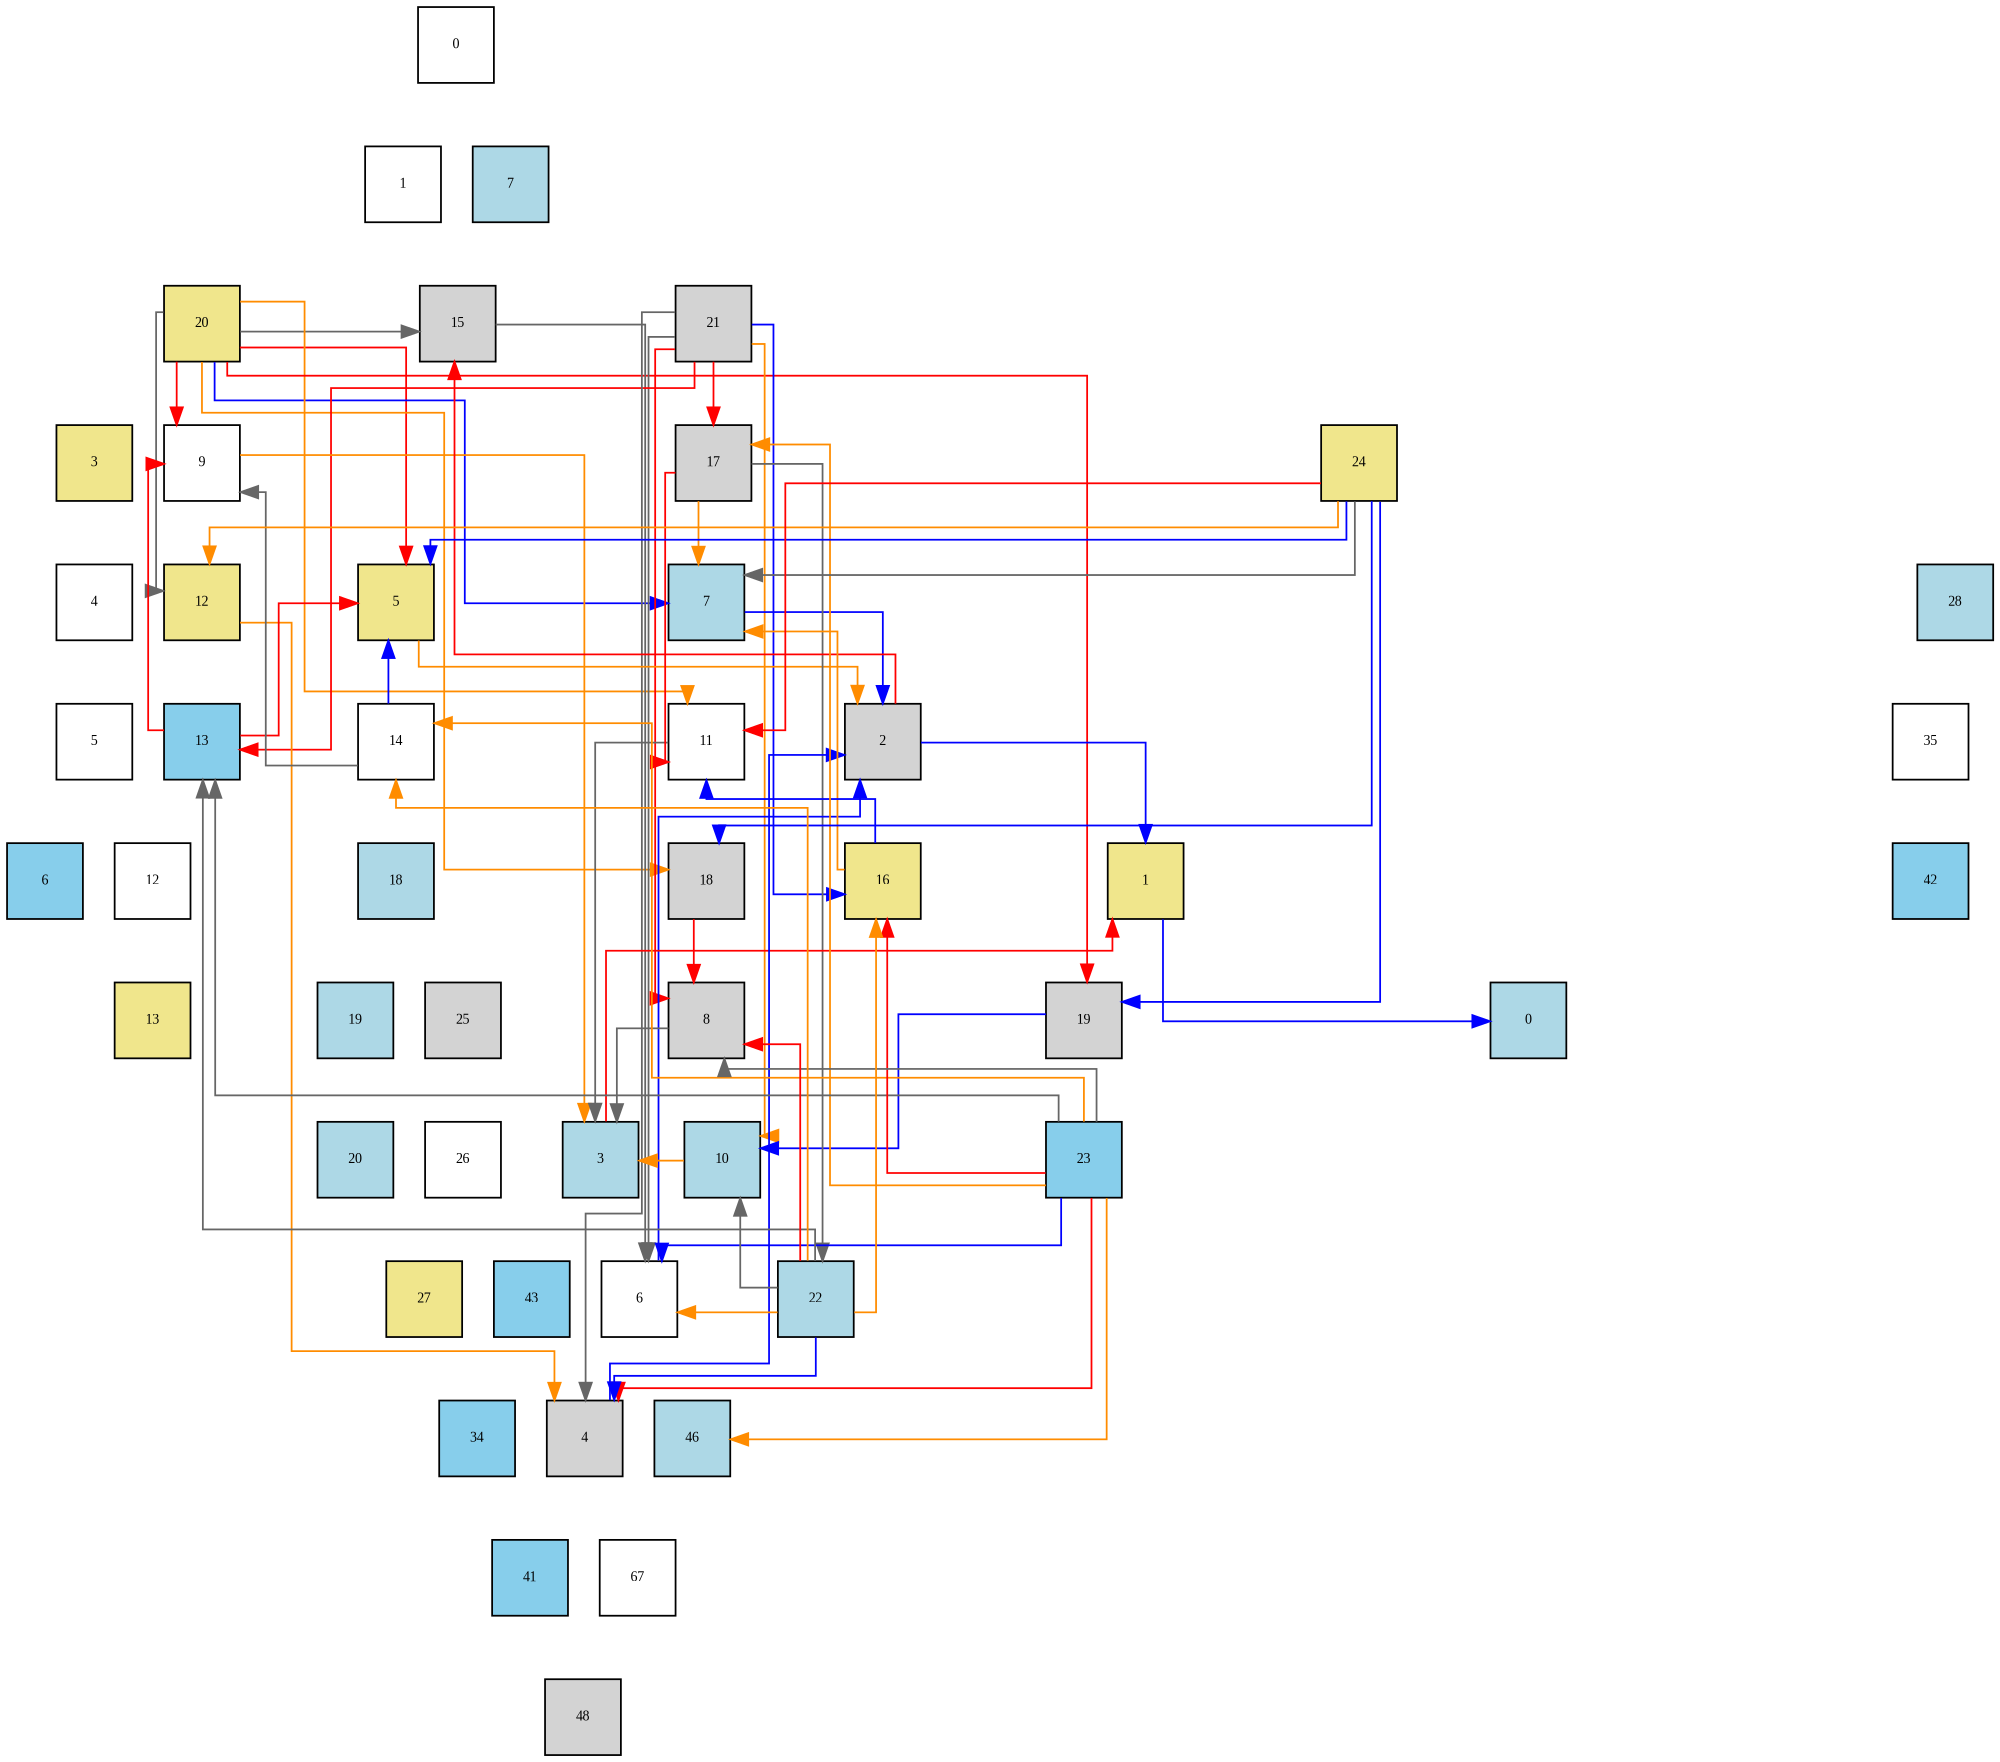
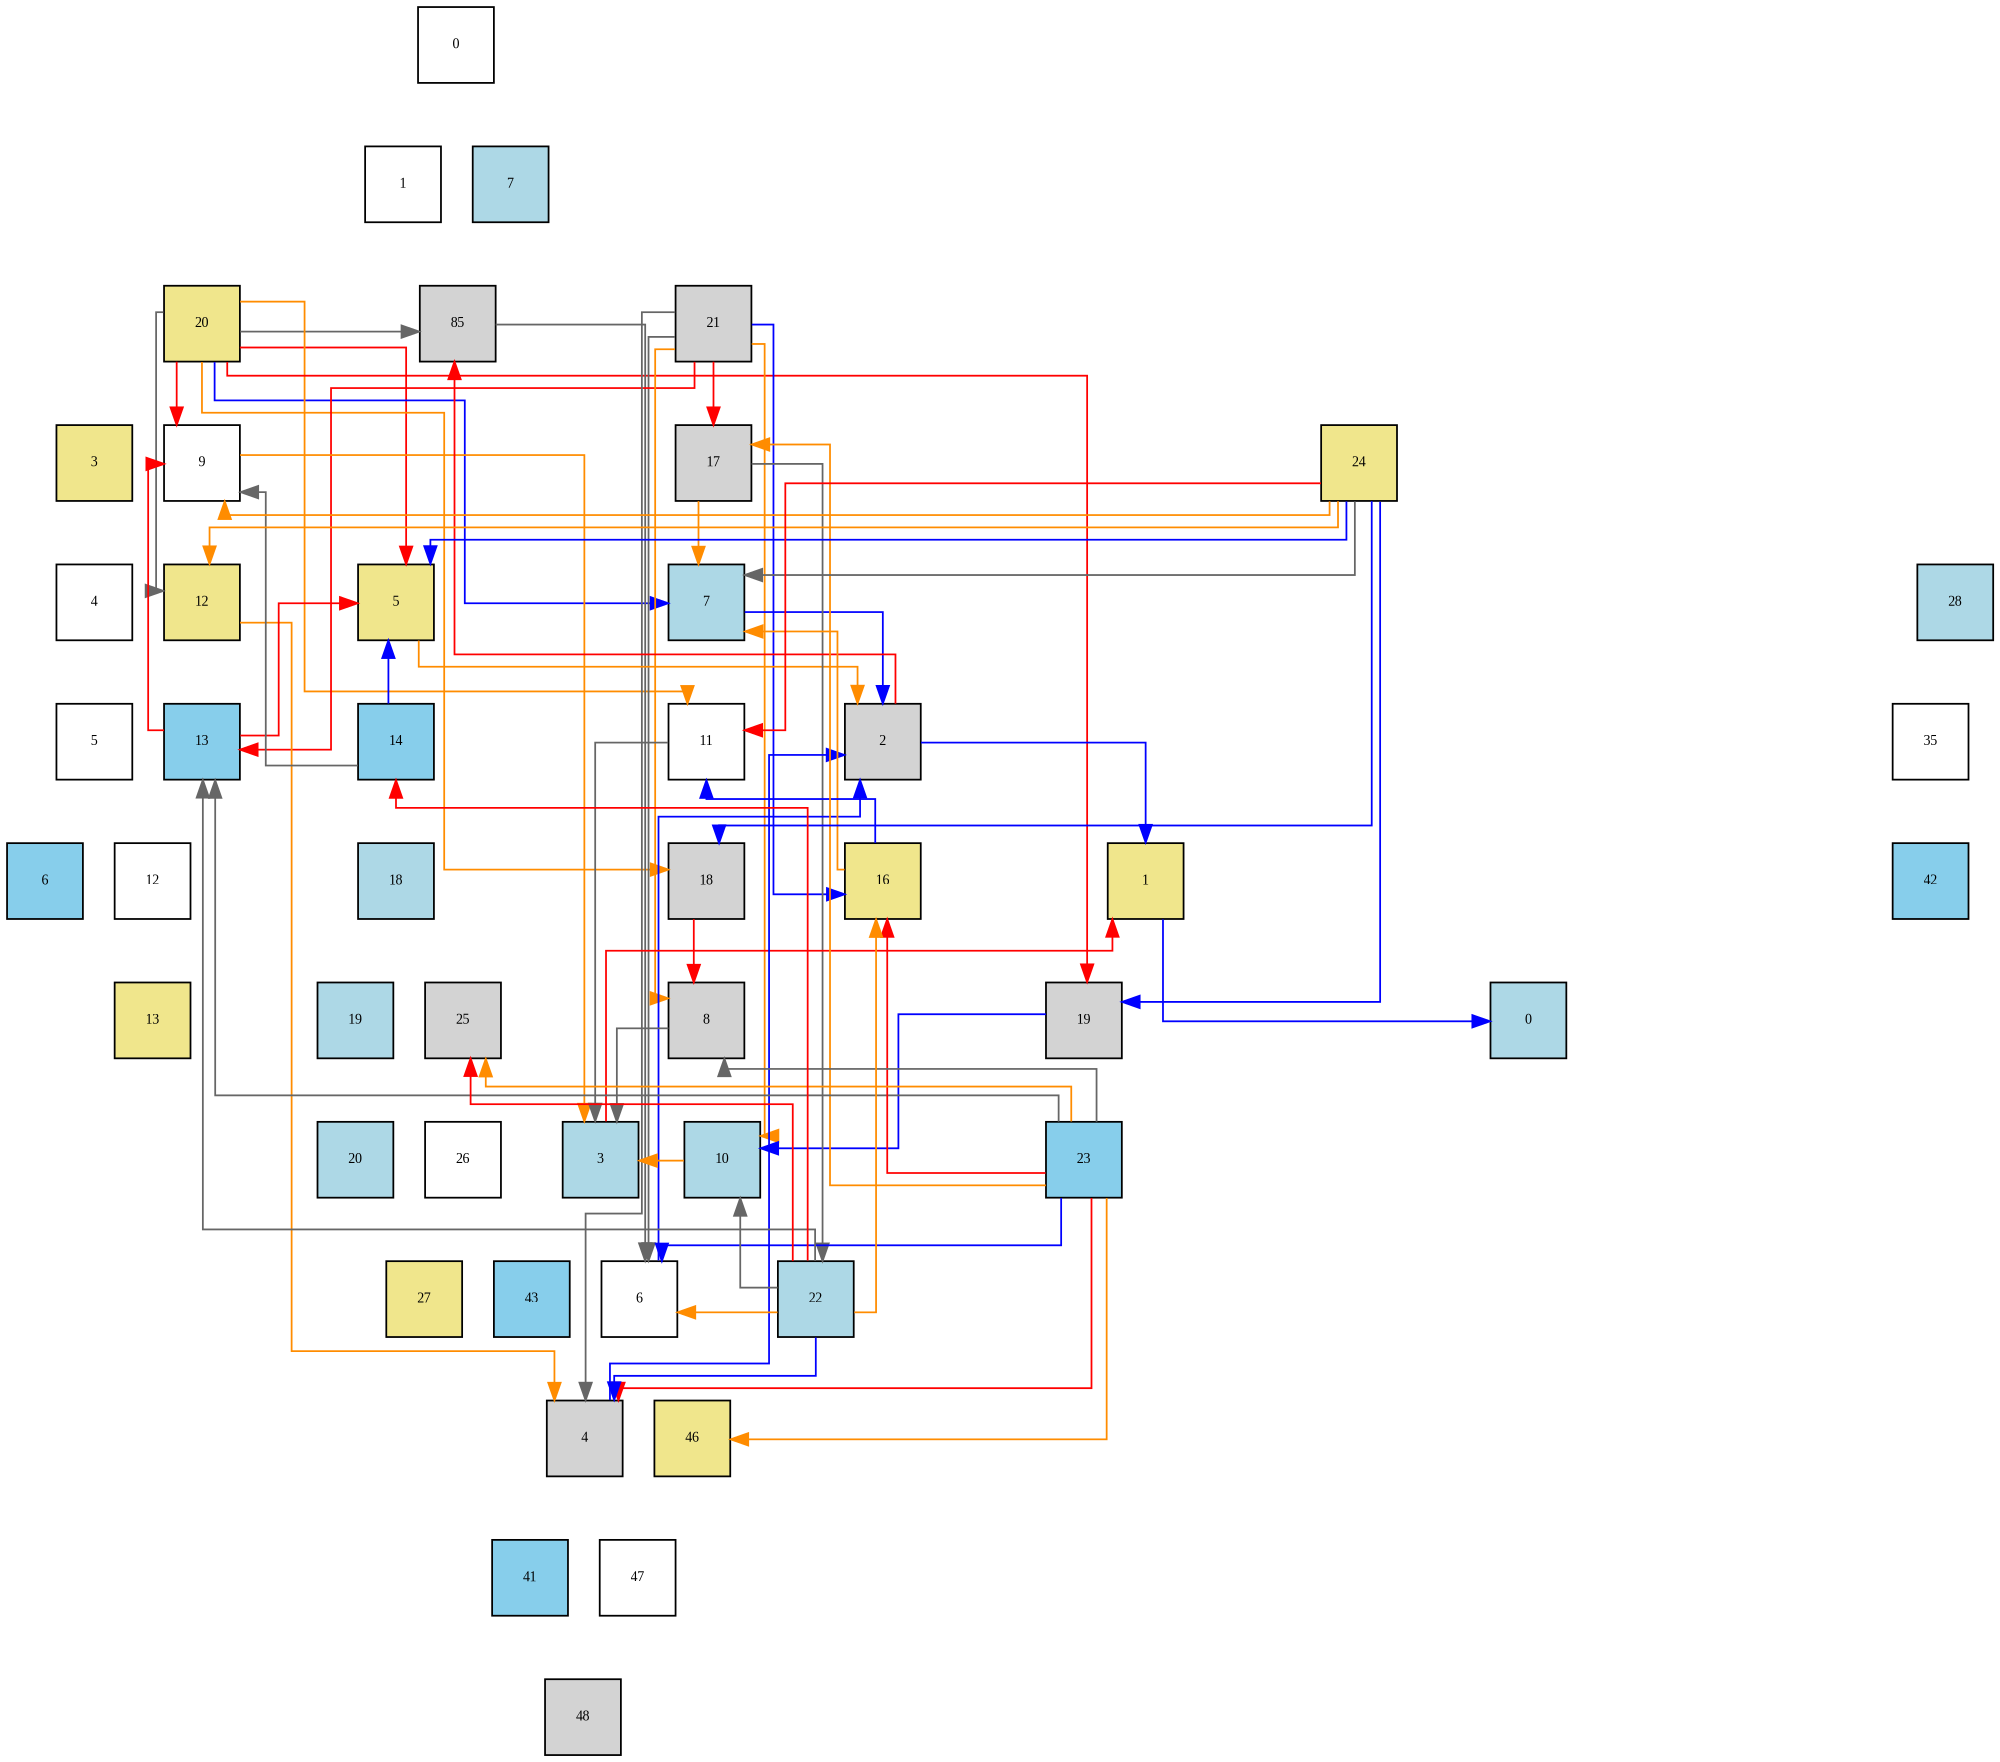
(458, 324) -> (458, 324)
none -> (811, 515)
(665, 612) -> none
(655, 665) -> (655, 665)
(396, 742) -> (396, 742)
(808, 845) -> (808, 845)
(690, 1078) -> (791, 1087)
(800, 1134) -> (793, 1109)
(477, 1438) -> none
(692, 1438) -> (692, 1438)
(638, 1578) -> (638, 1578)
